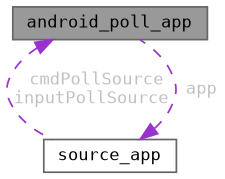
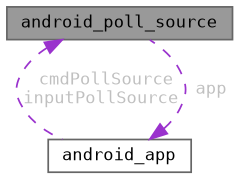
(110, 23) -> (120, 23)
(110, 156) -> (120, 156)
